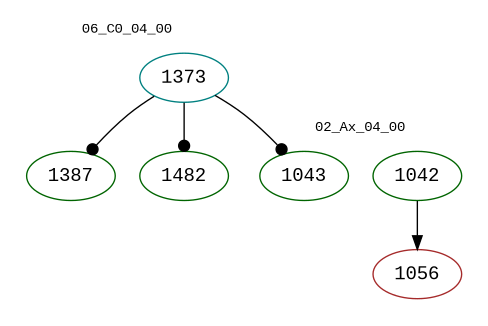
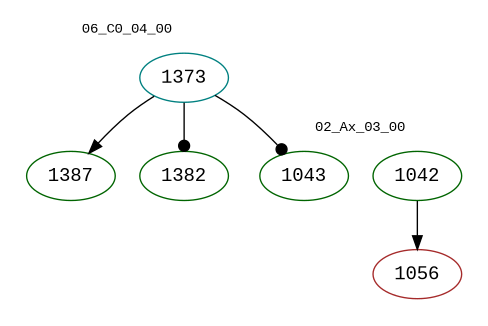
(124, 119) -> (124, 118)
(361, 128) -> (361, 128)
(184, 176) -> (184, 176)
